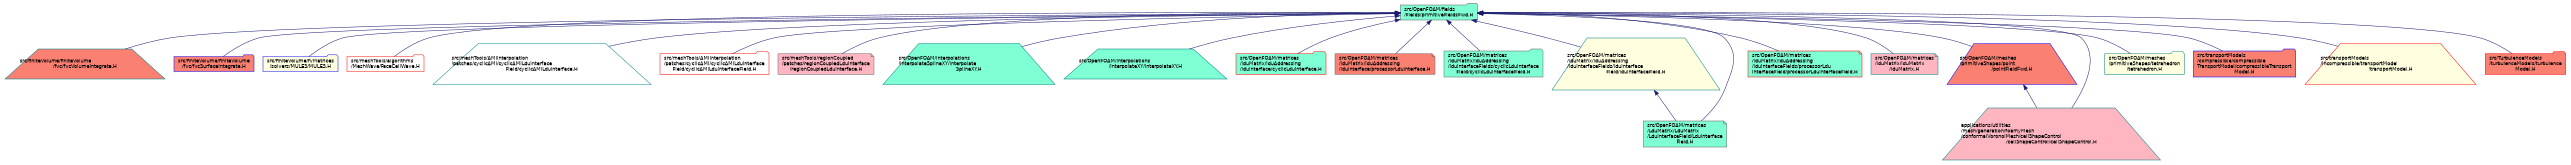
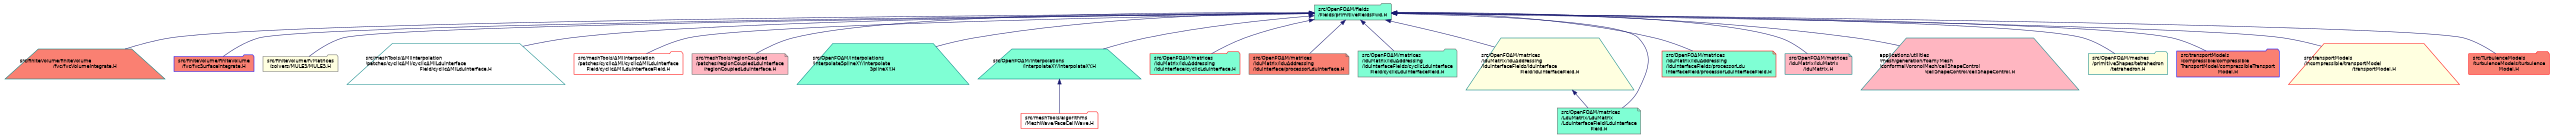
(892, 15) -> (1060, 99)
(300, 64) -> (300, 64)
(2012, 64) -> none
